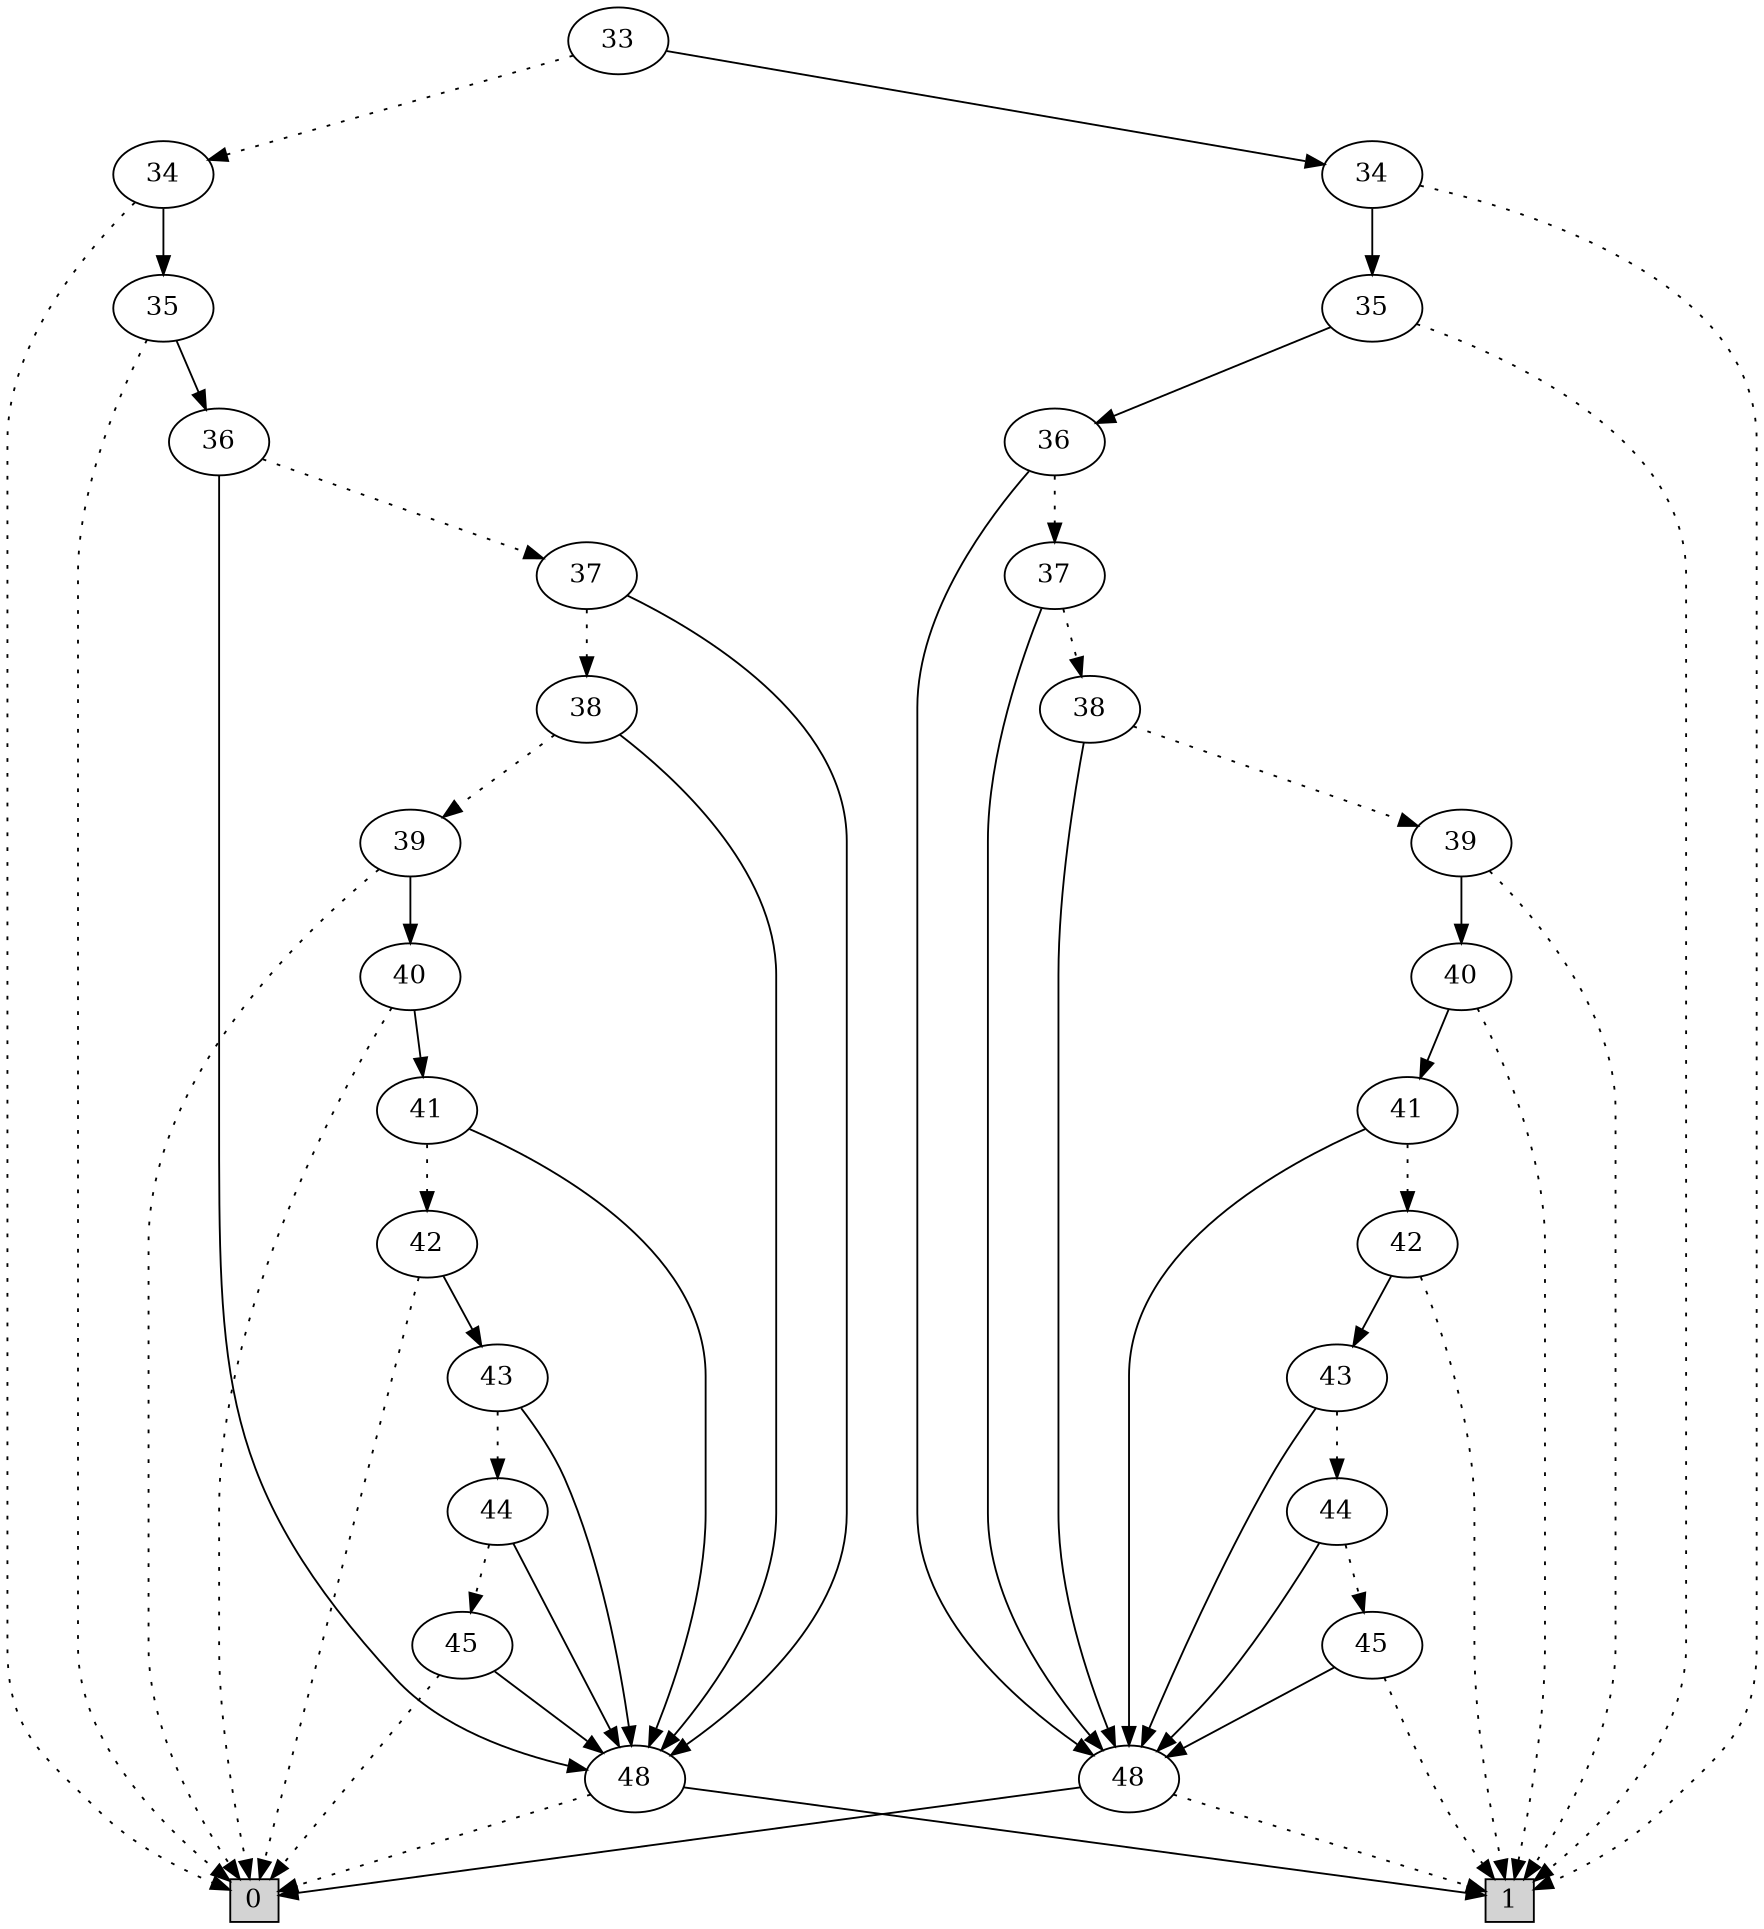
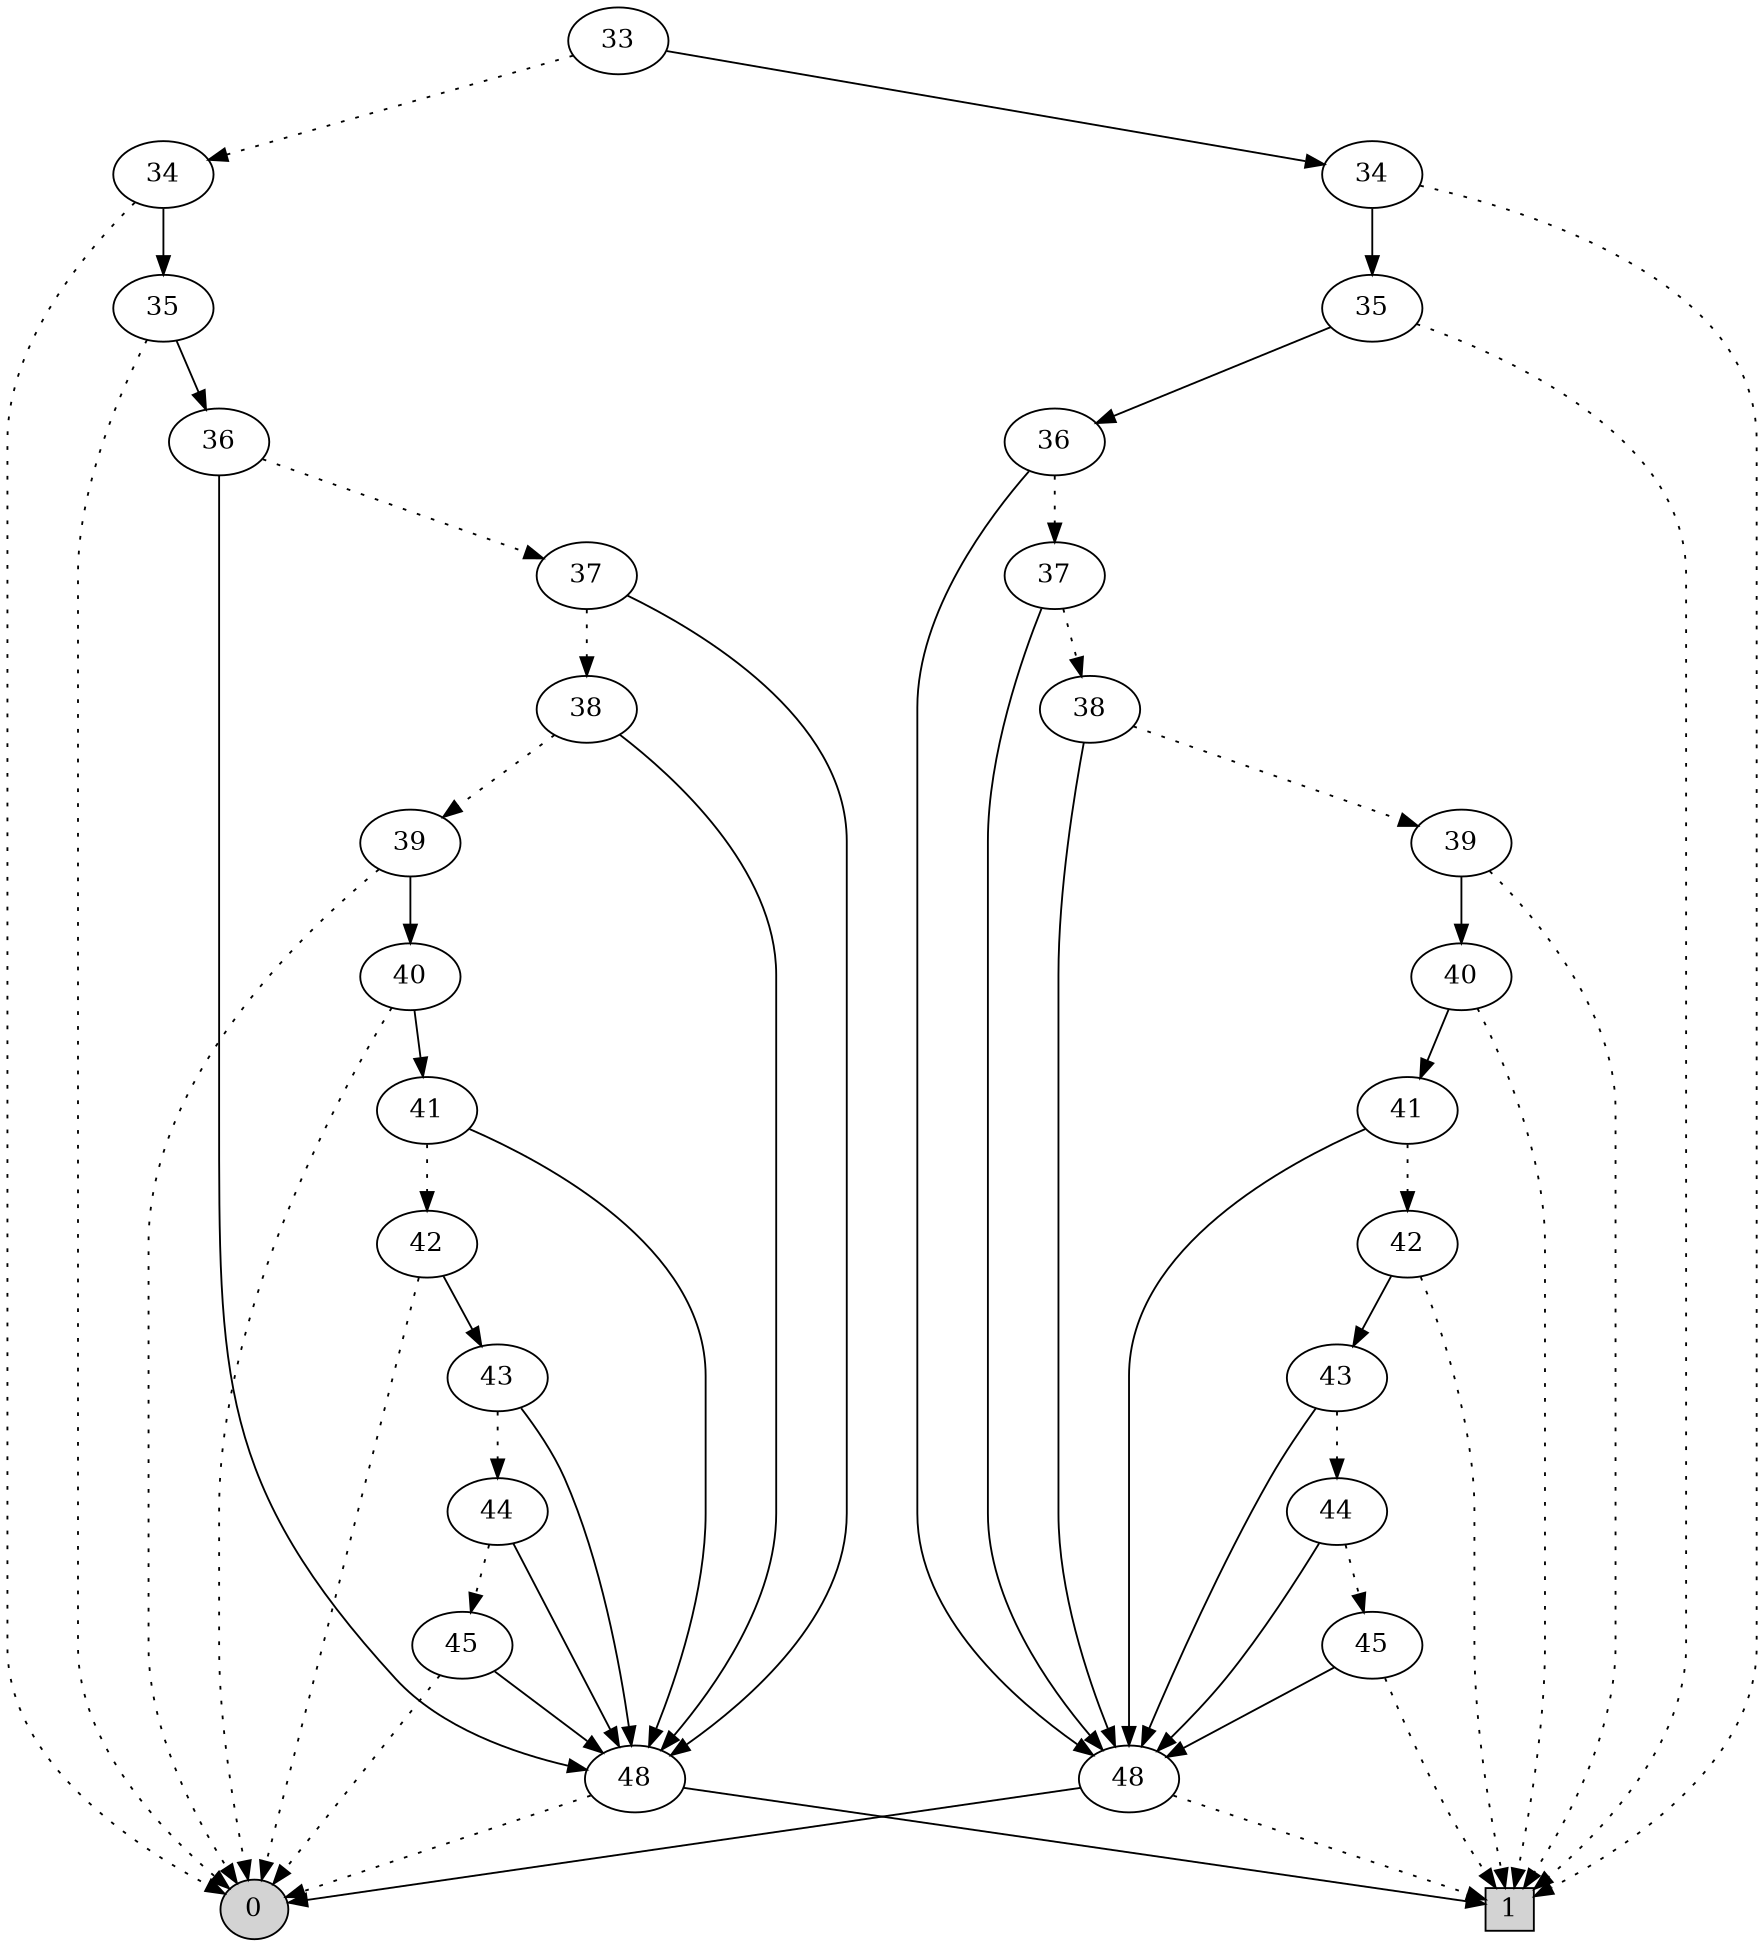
(254, 1901) -> (254, 1909)
